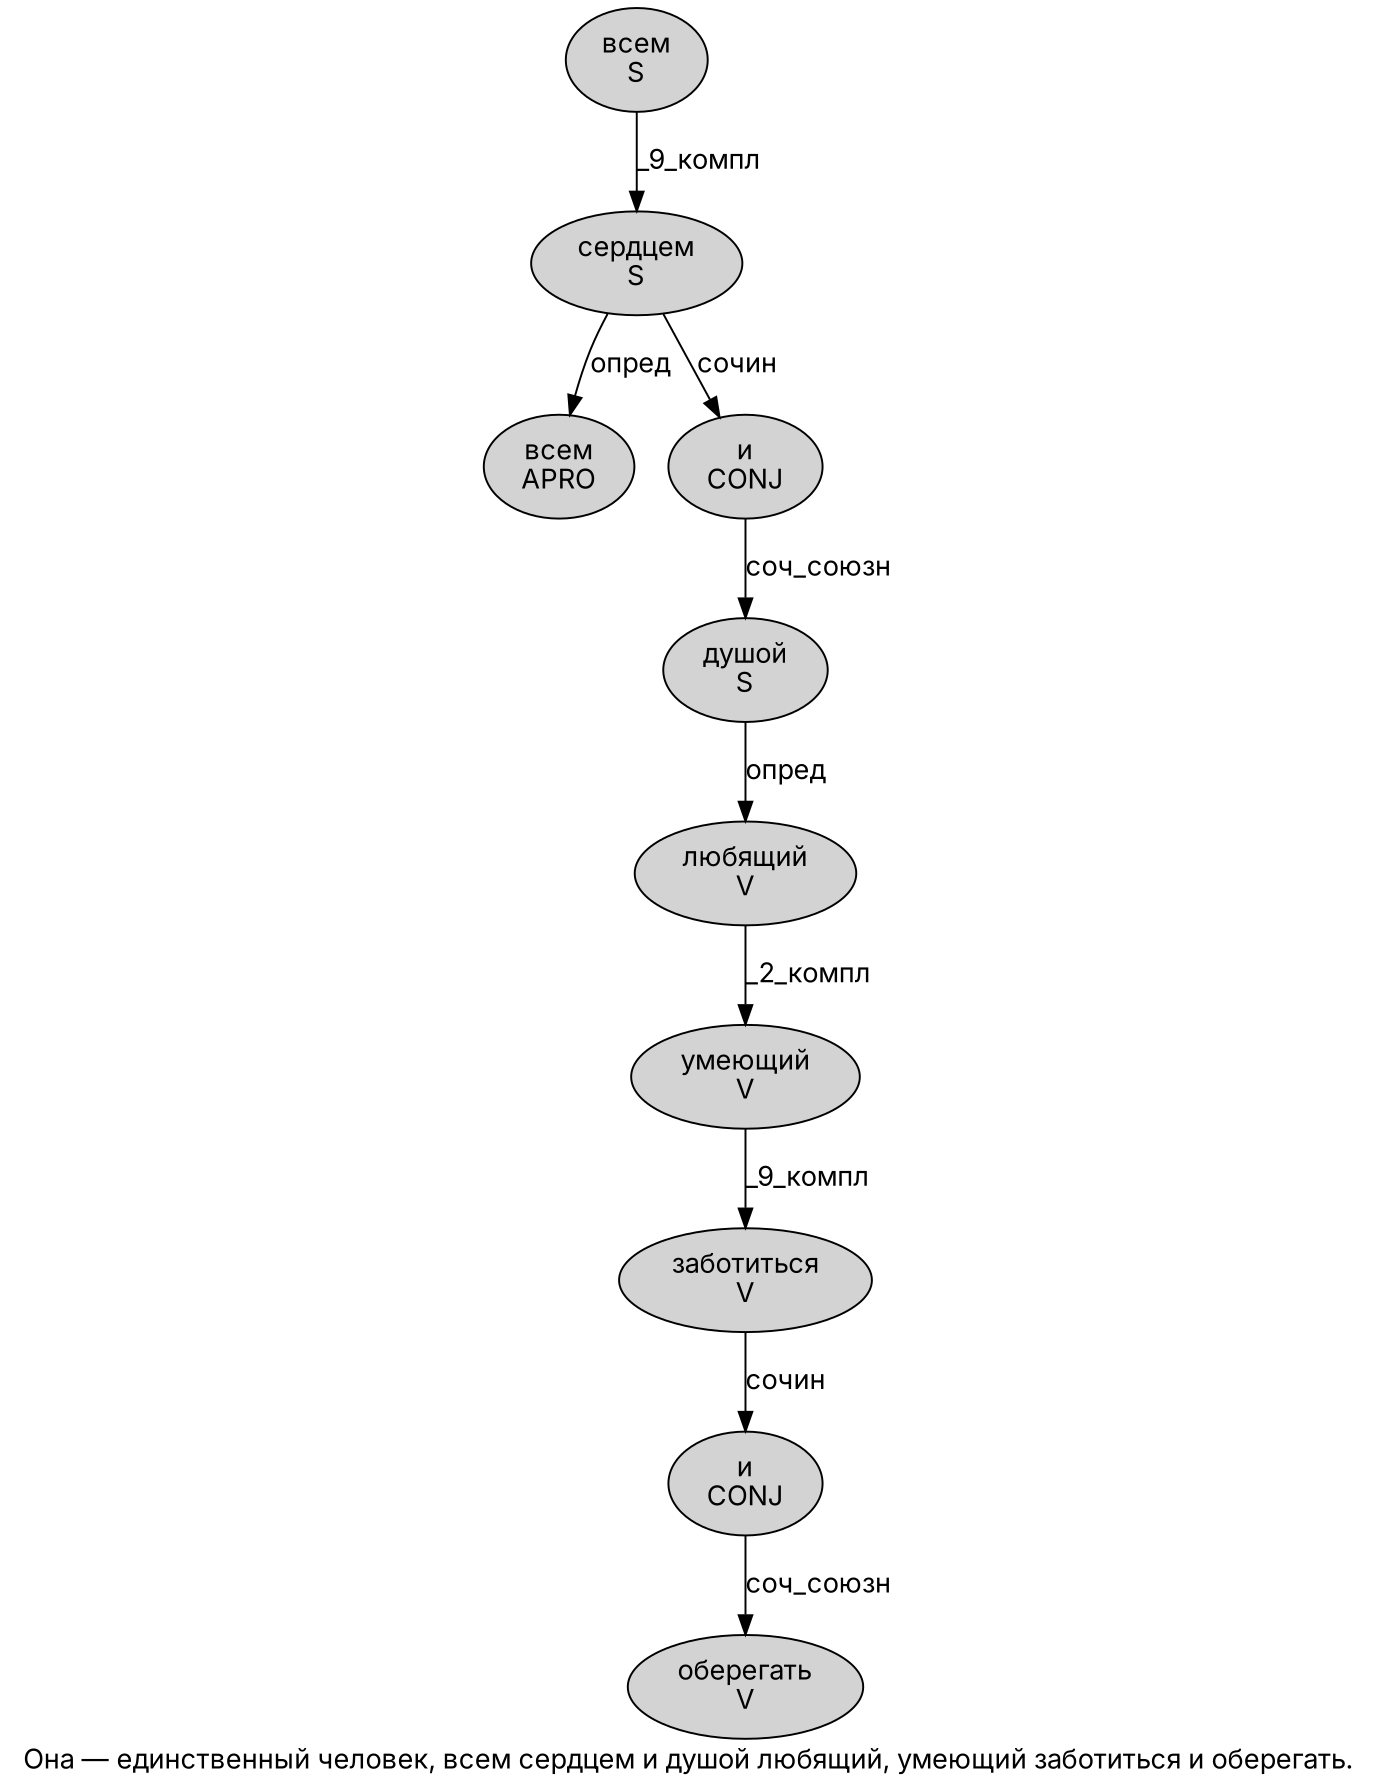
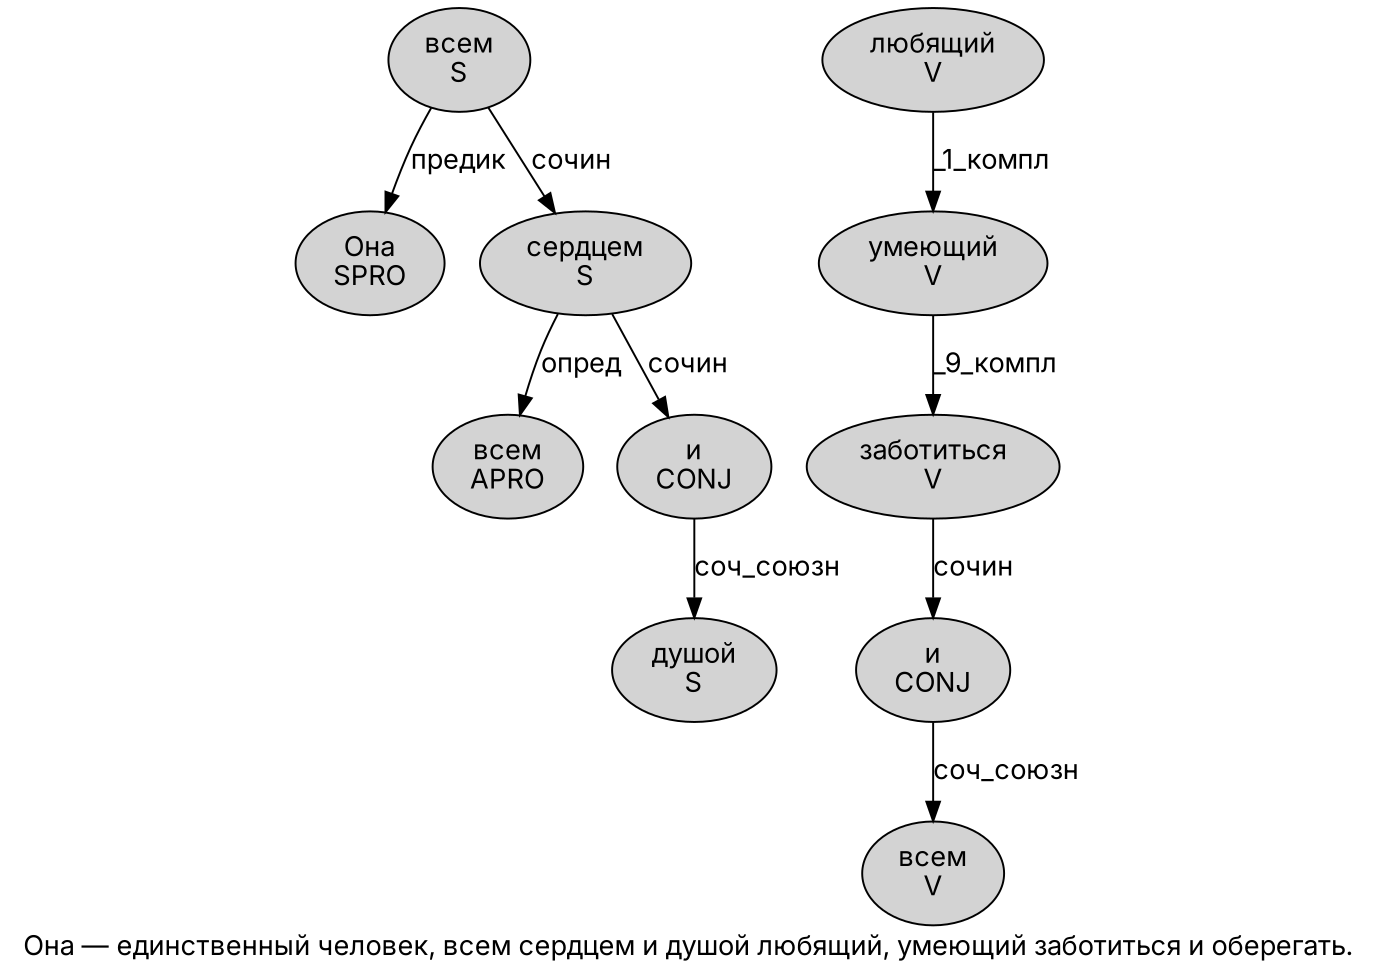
(699, 162) -> (572, 162)
none -> (370, 263)
(746, 762) -> none
(809, 975) -> (992, 162)
(746, 1687) -> (933, 873)
